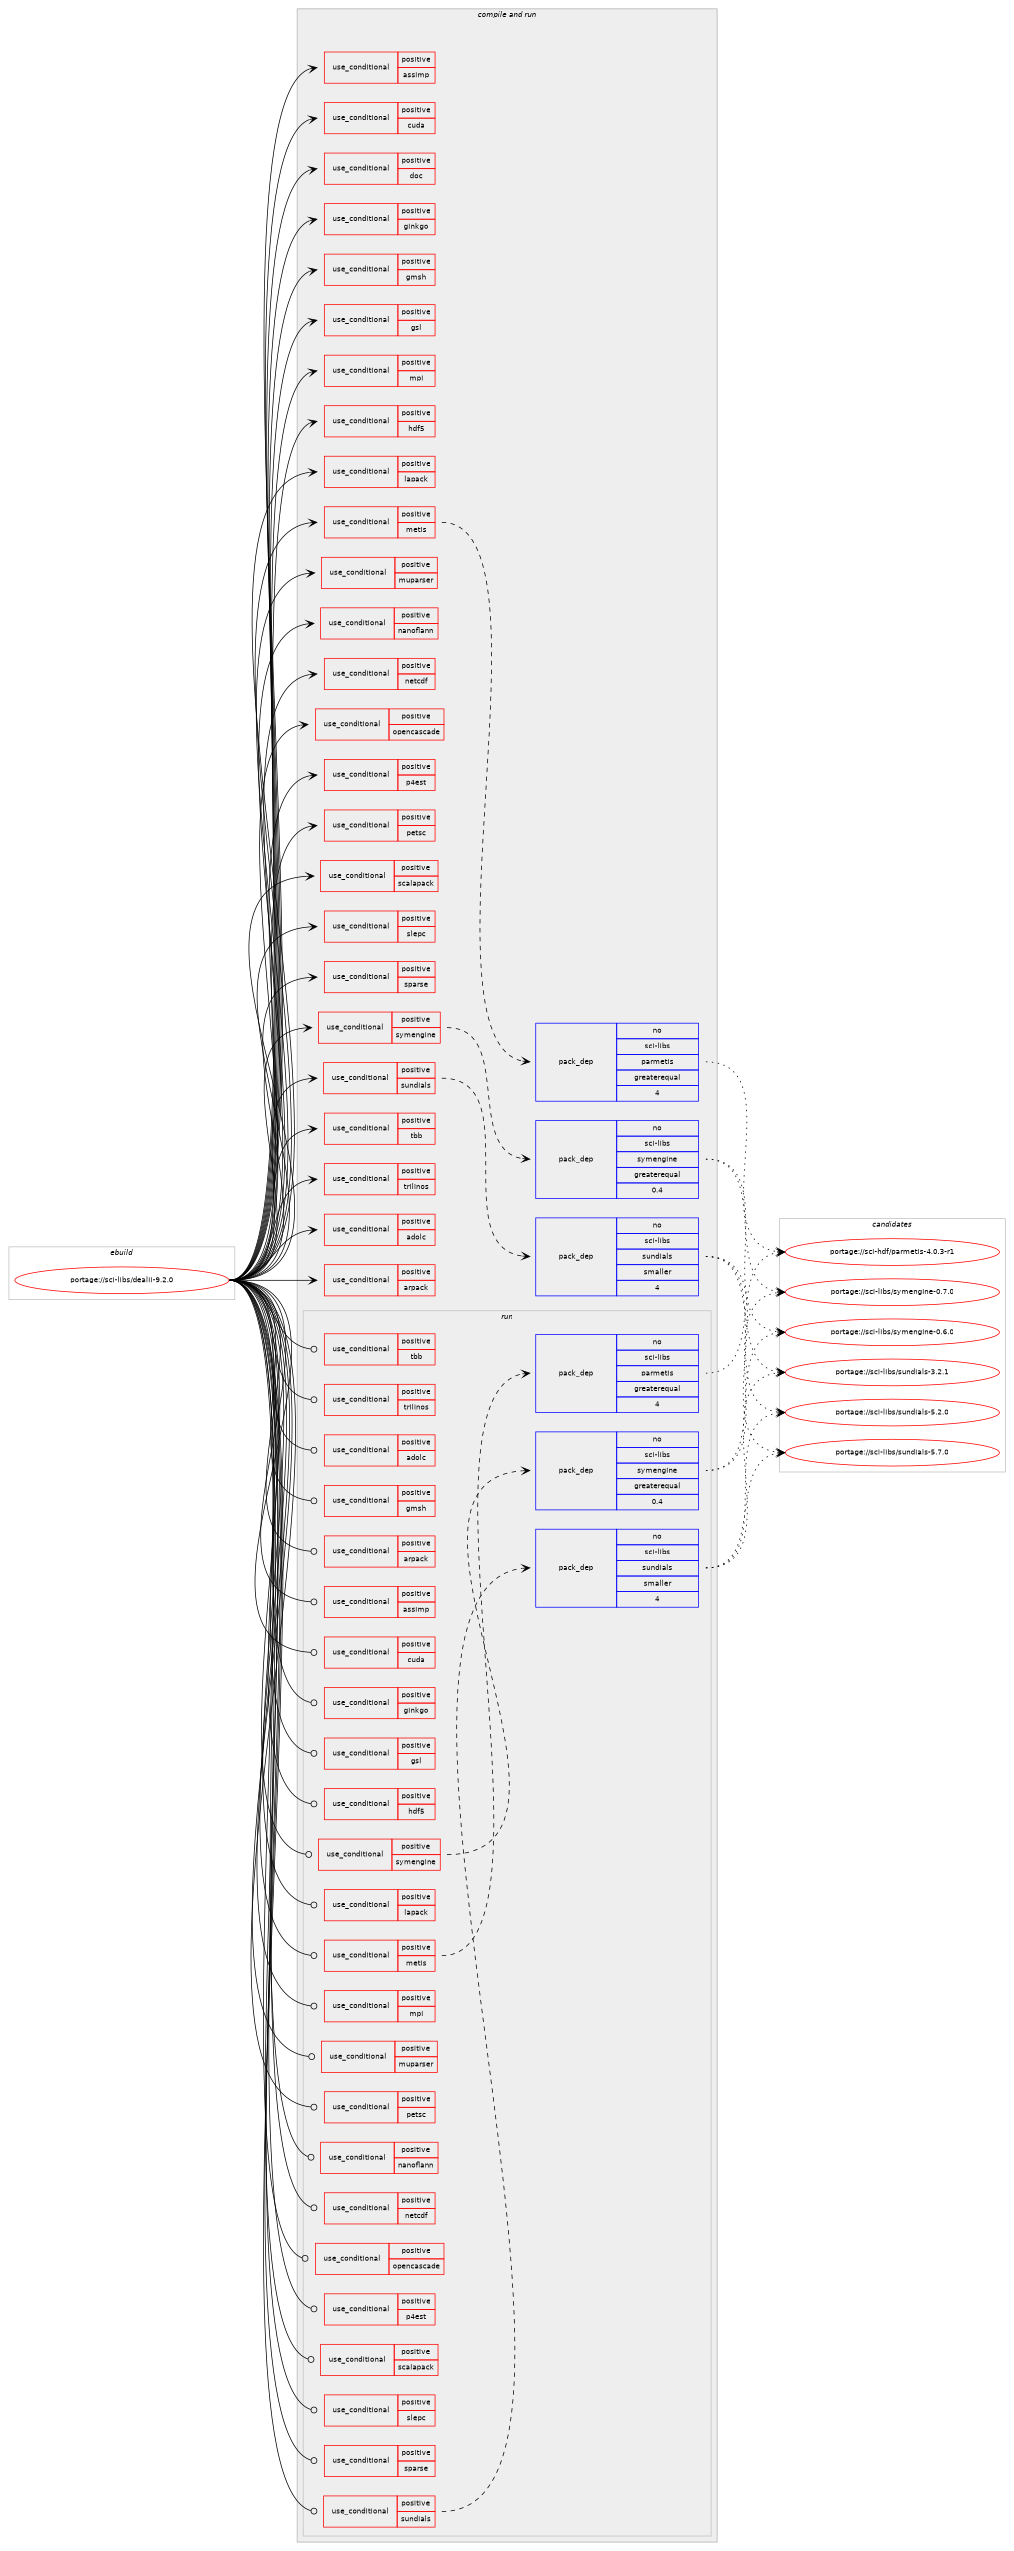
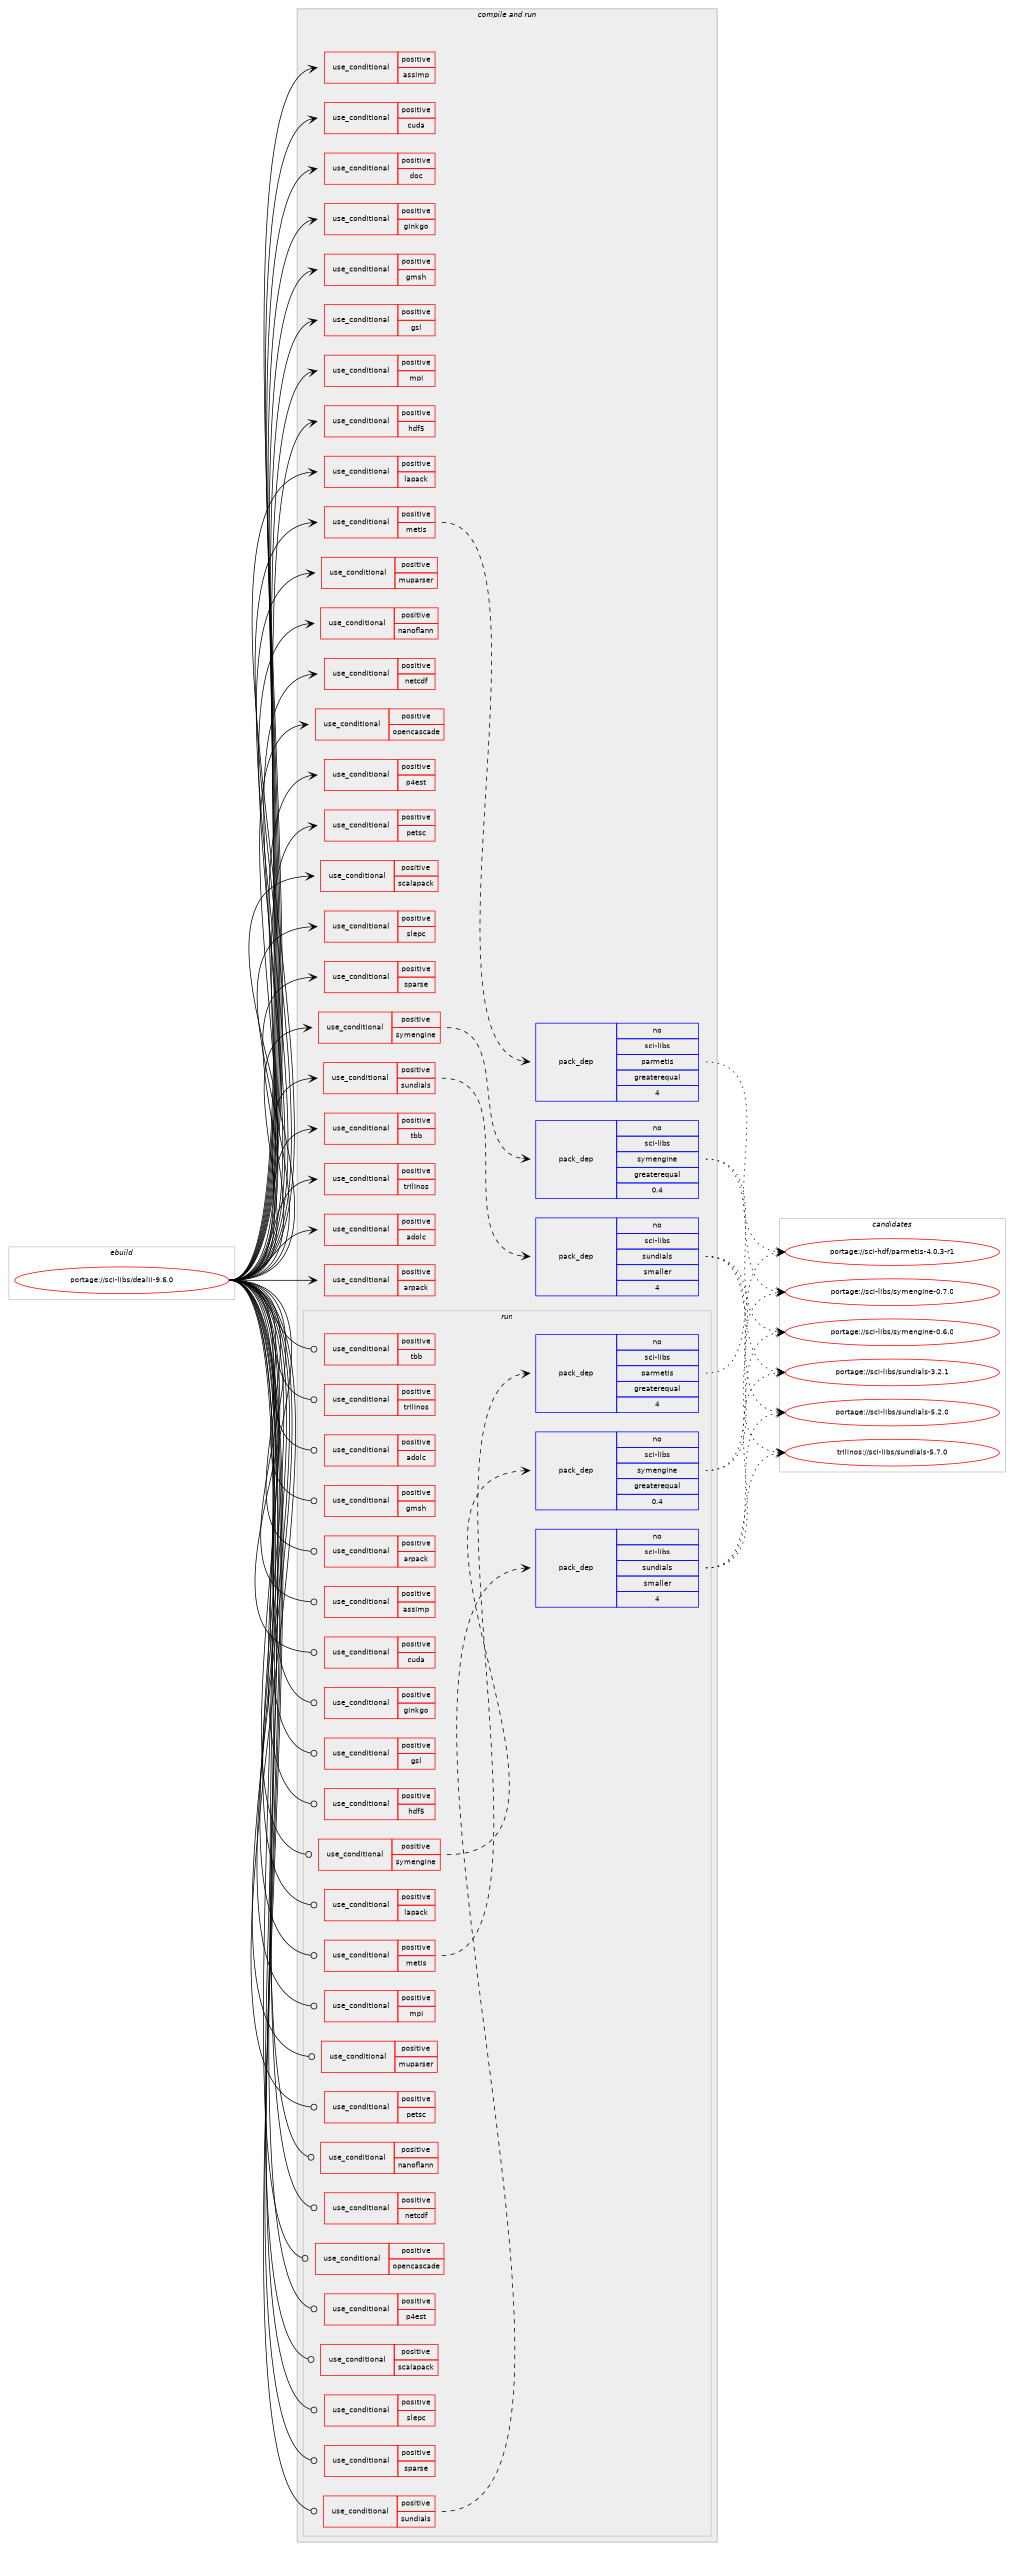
(122, 1280) -> (122, 1280)
(892, 1453) -> (892, 1453)
